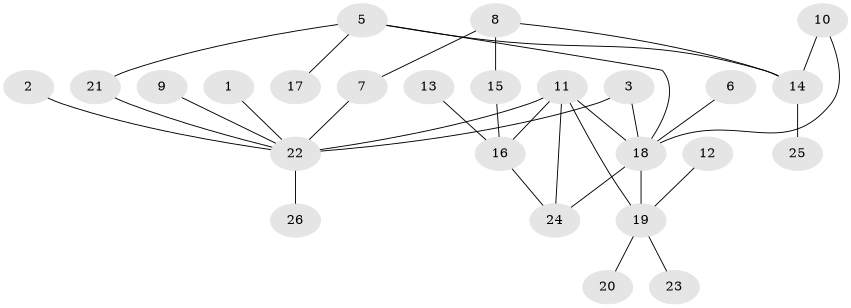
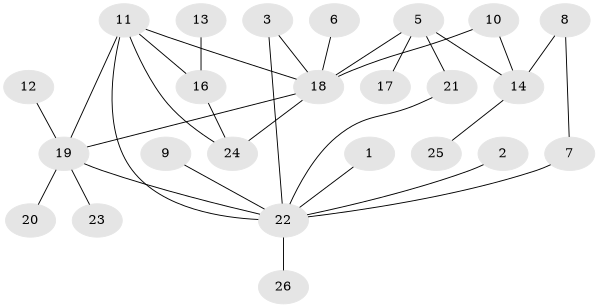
(496, 87) -> none
none -> (171, 192)
